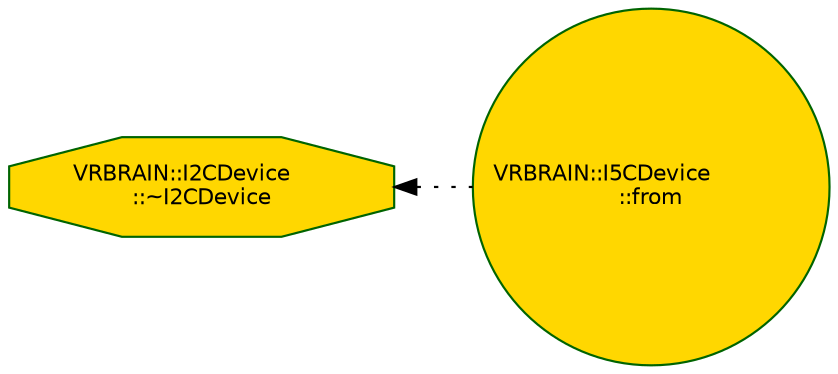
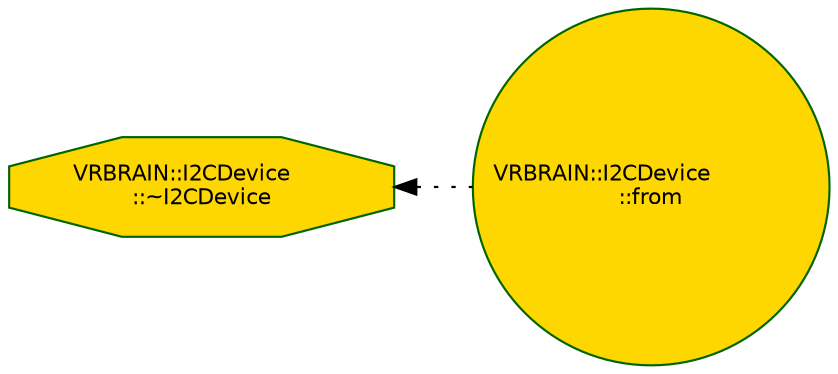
(651, 187) -> (651, 187)
